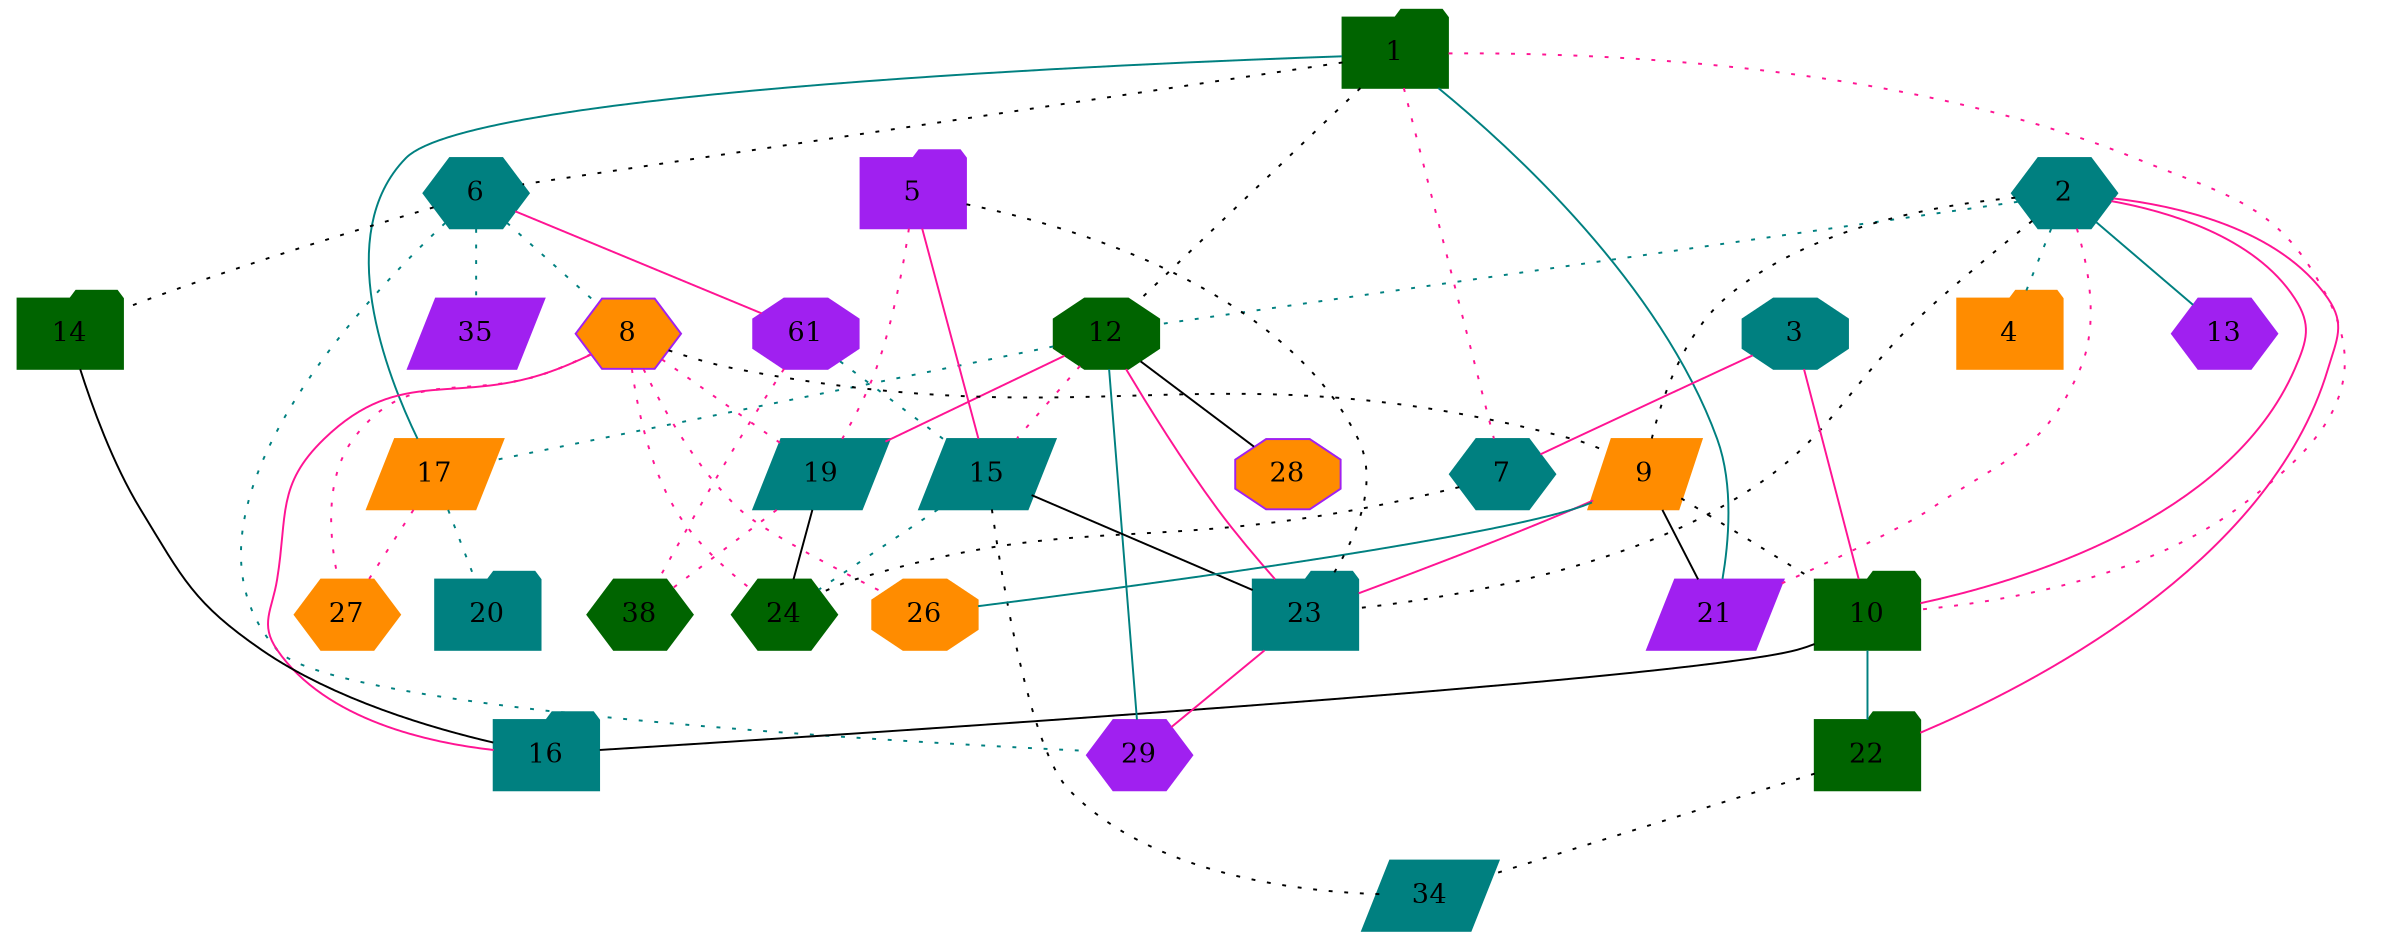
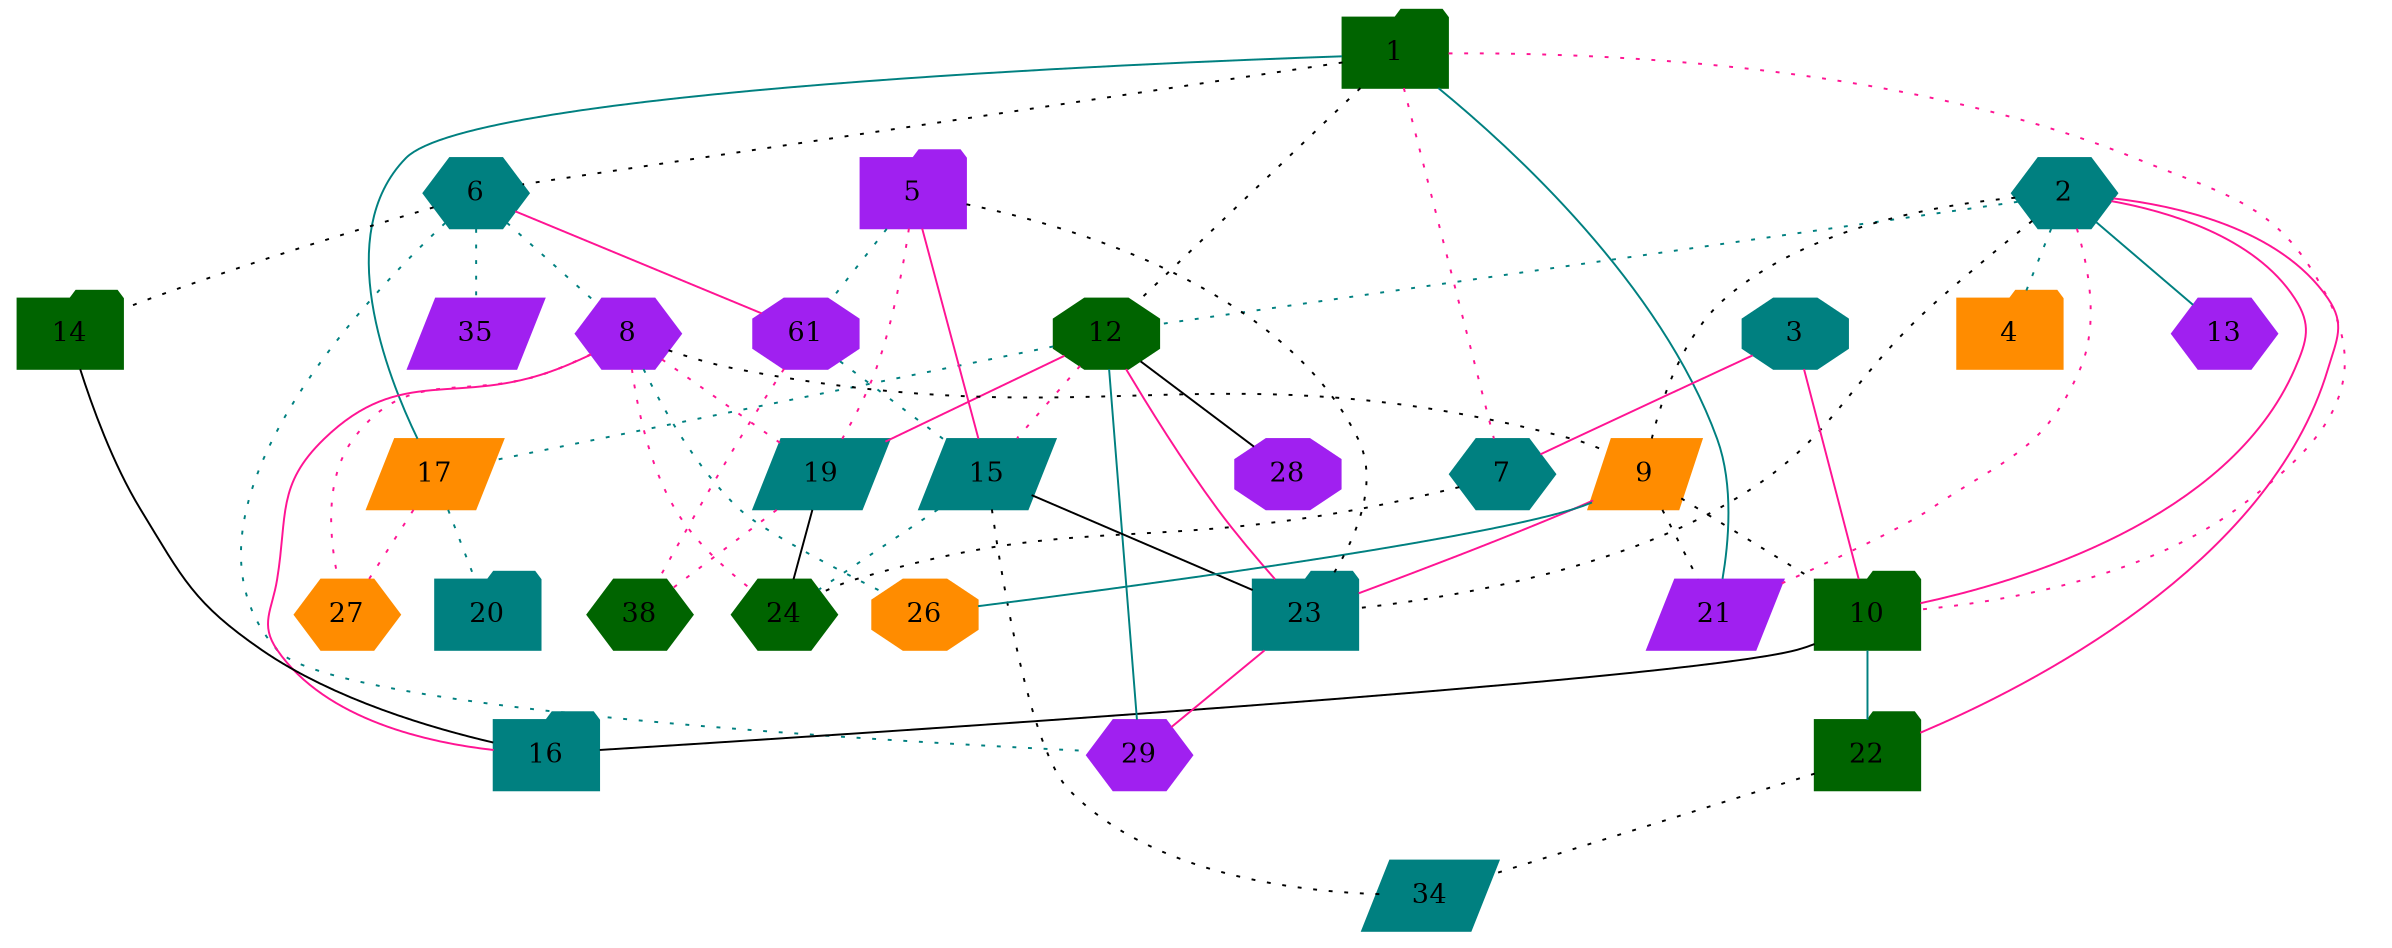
none -> (859, 265)
(628, 334) -> (628, 334)
(1288, 474) -> (1288, 474)
(738, 508) -> (738, 508)
(1680, 545) -> (1680, 545)
